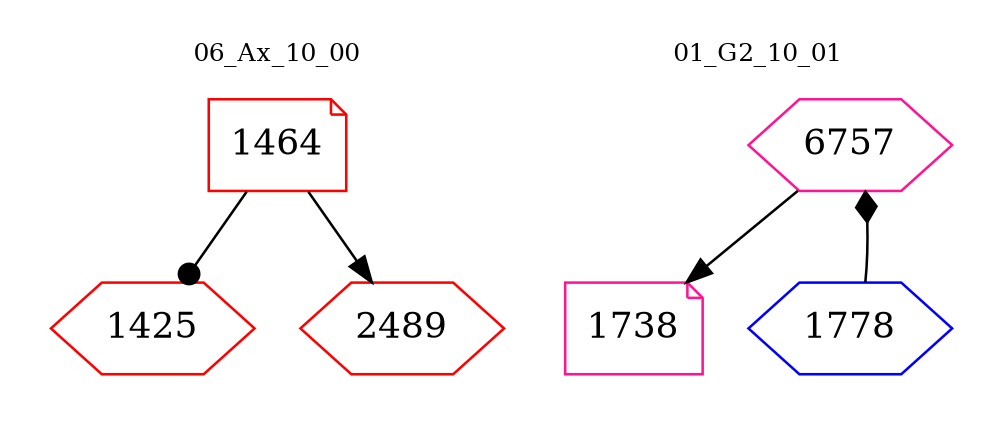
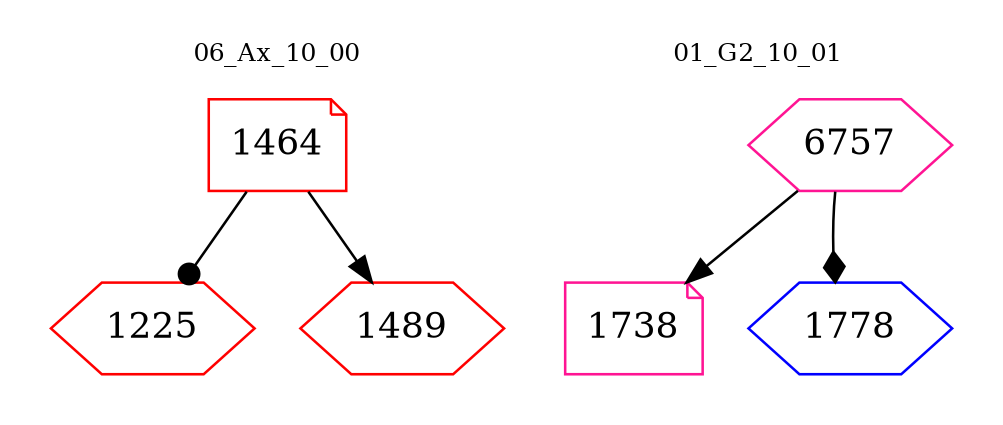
(867, 252) -> (833, 222)
(153, 328) -> (153, 328)
(402, 328) -> (402, 328)
